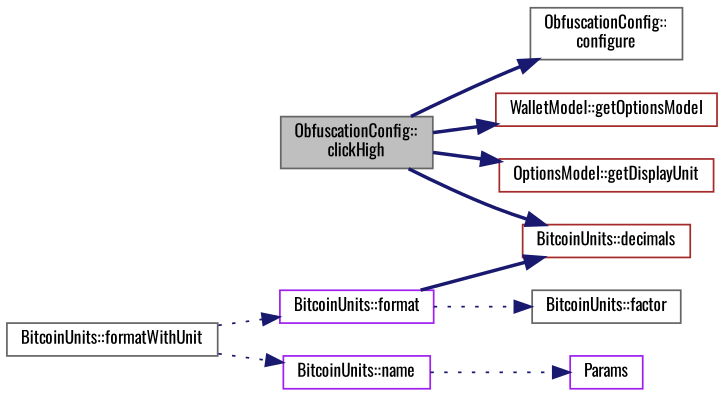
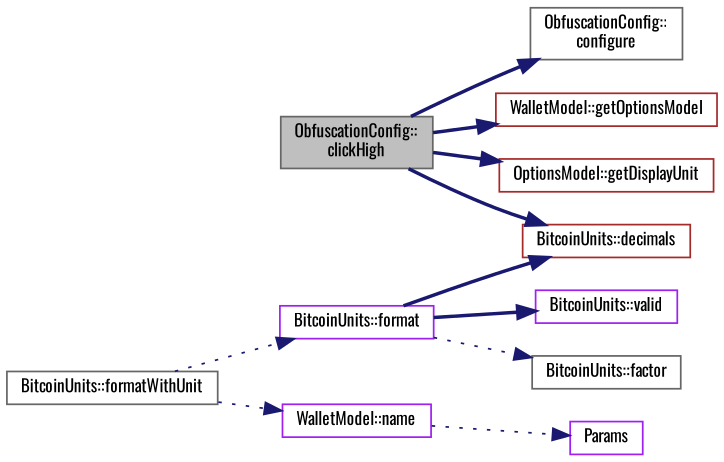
none -> (606, 307)
(357, 372) -> (357, 421)
